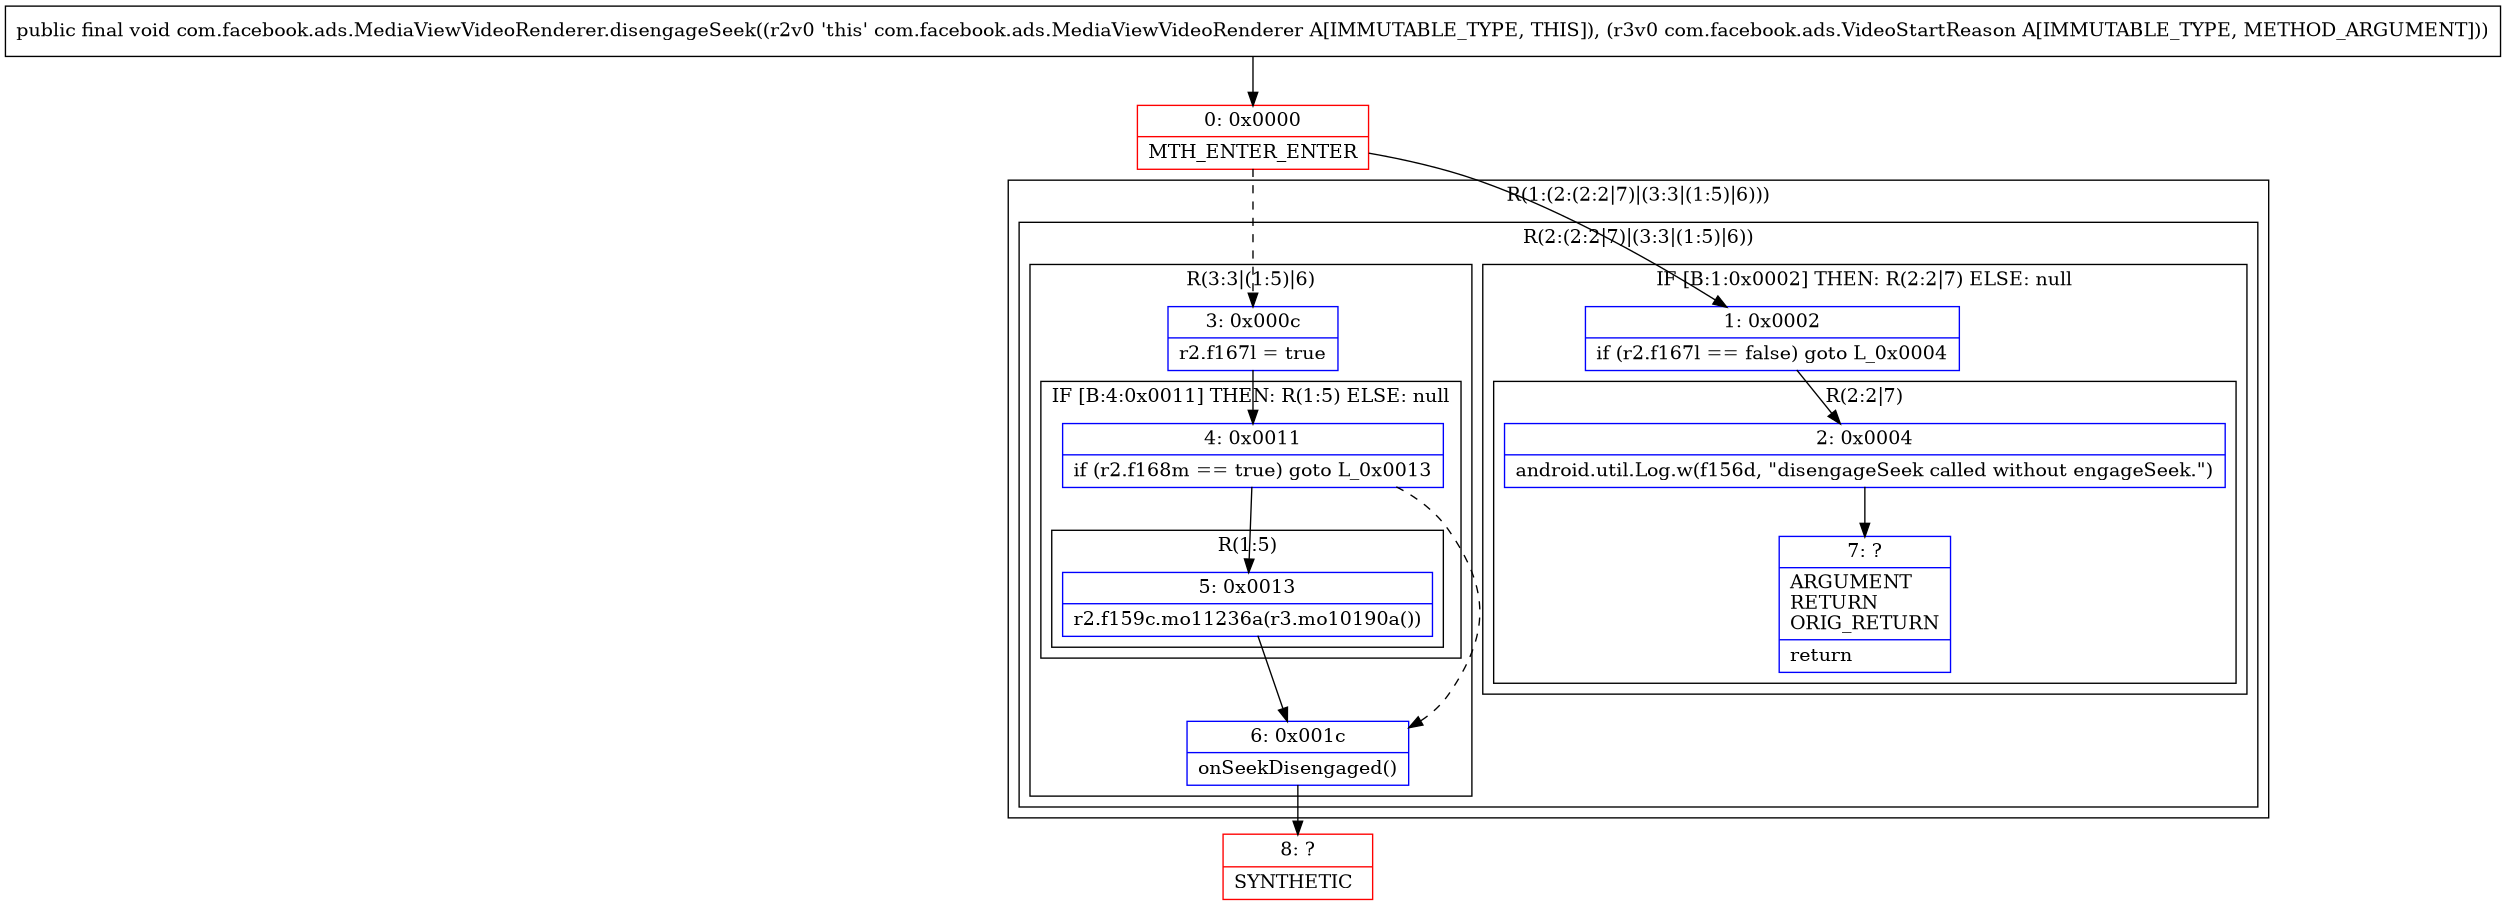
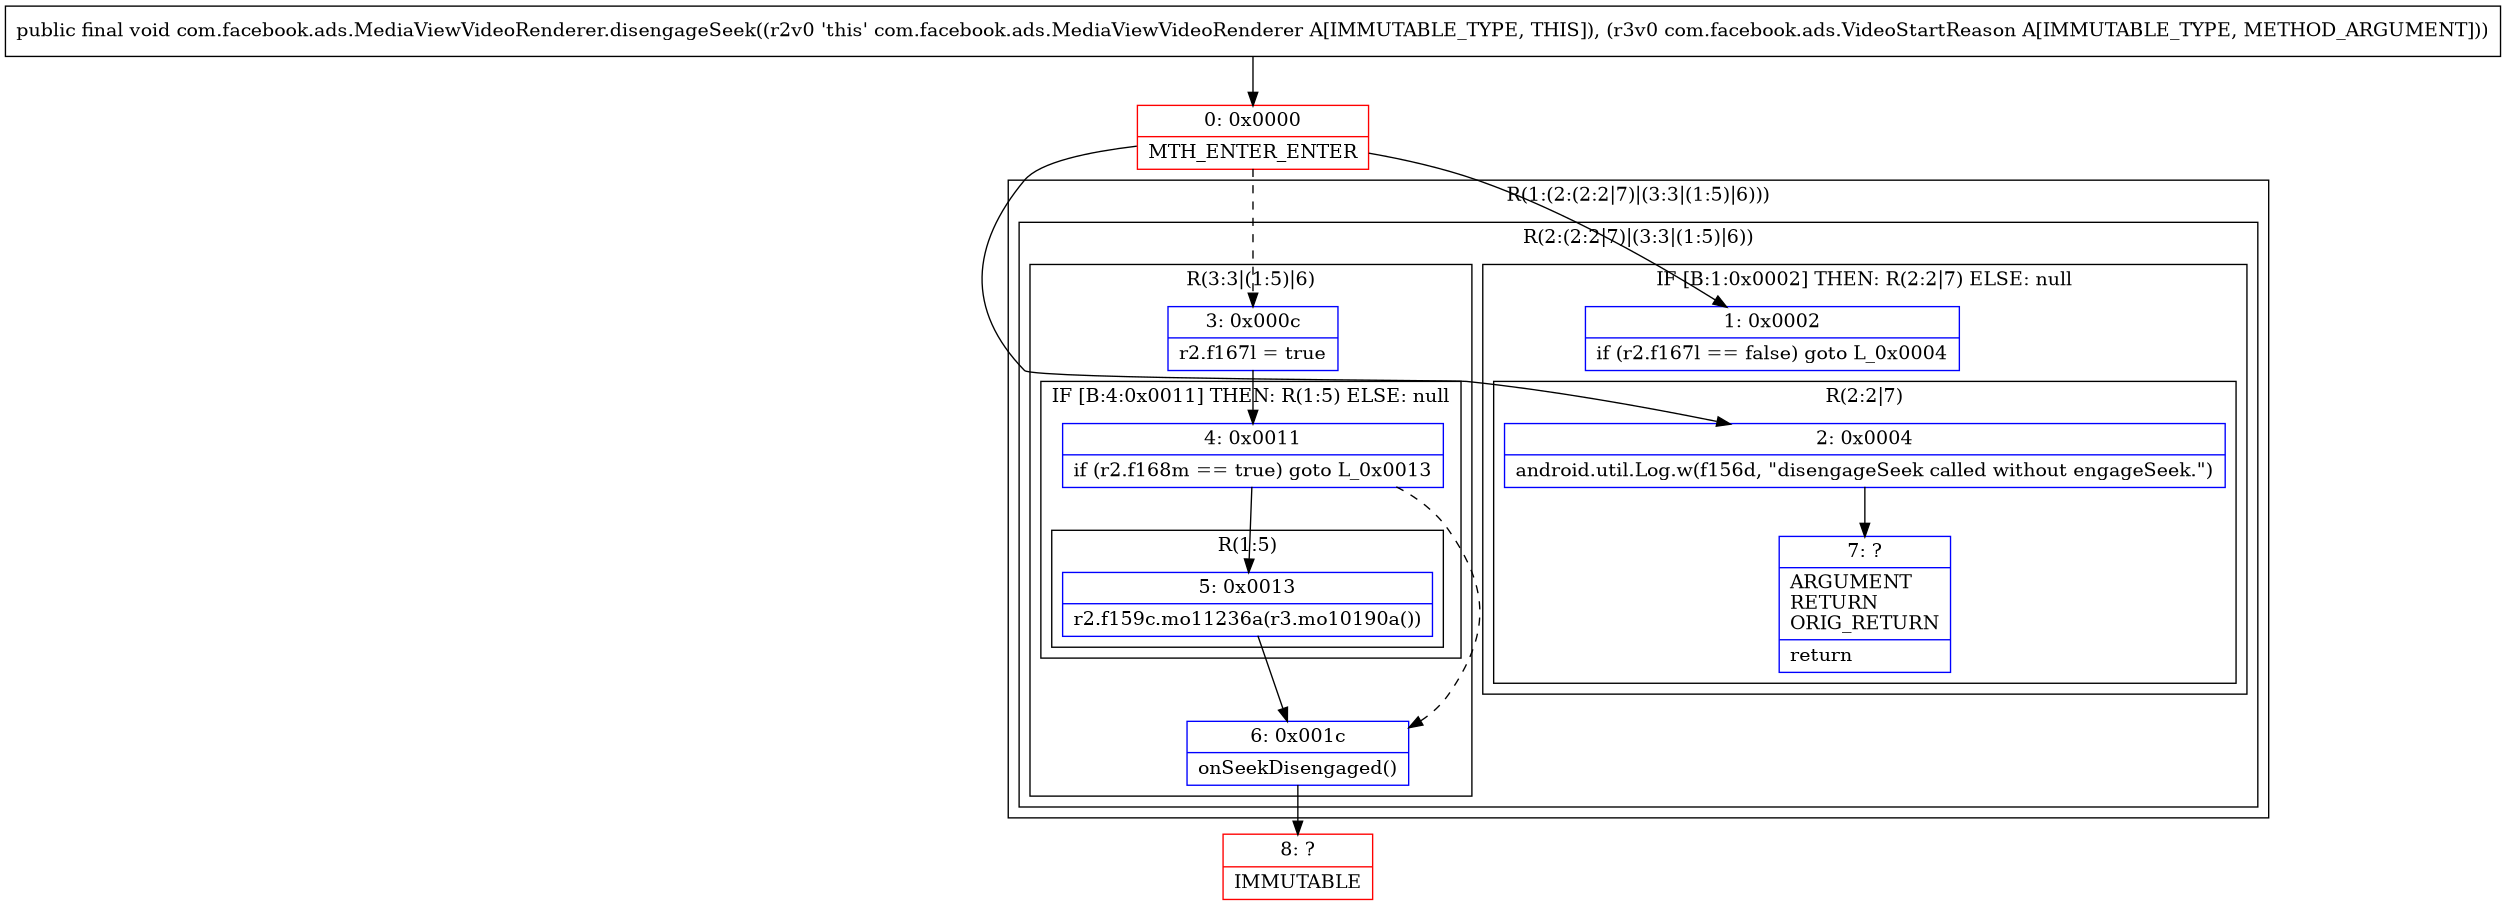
(1814, 392) -> (996, 331)
(1294, 882) -> (1298, 882)
